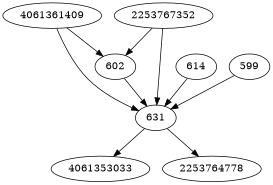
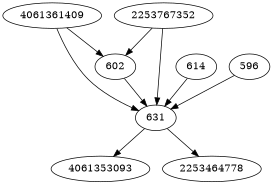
(249, 67) -> (249, 67)
(100, 169) -> (100, 169)
(212, 169) -> (212, 169)
